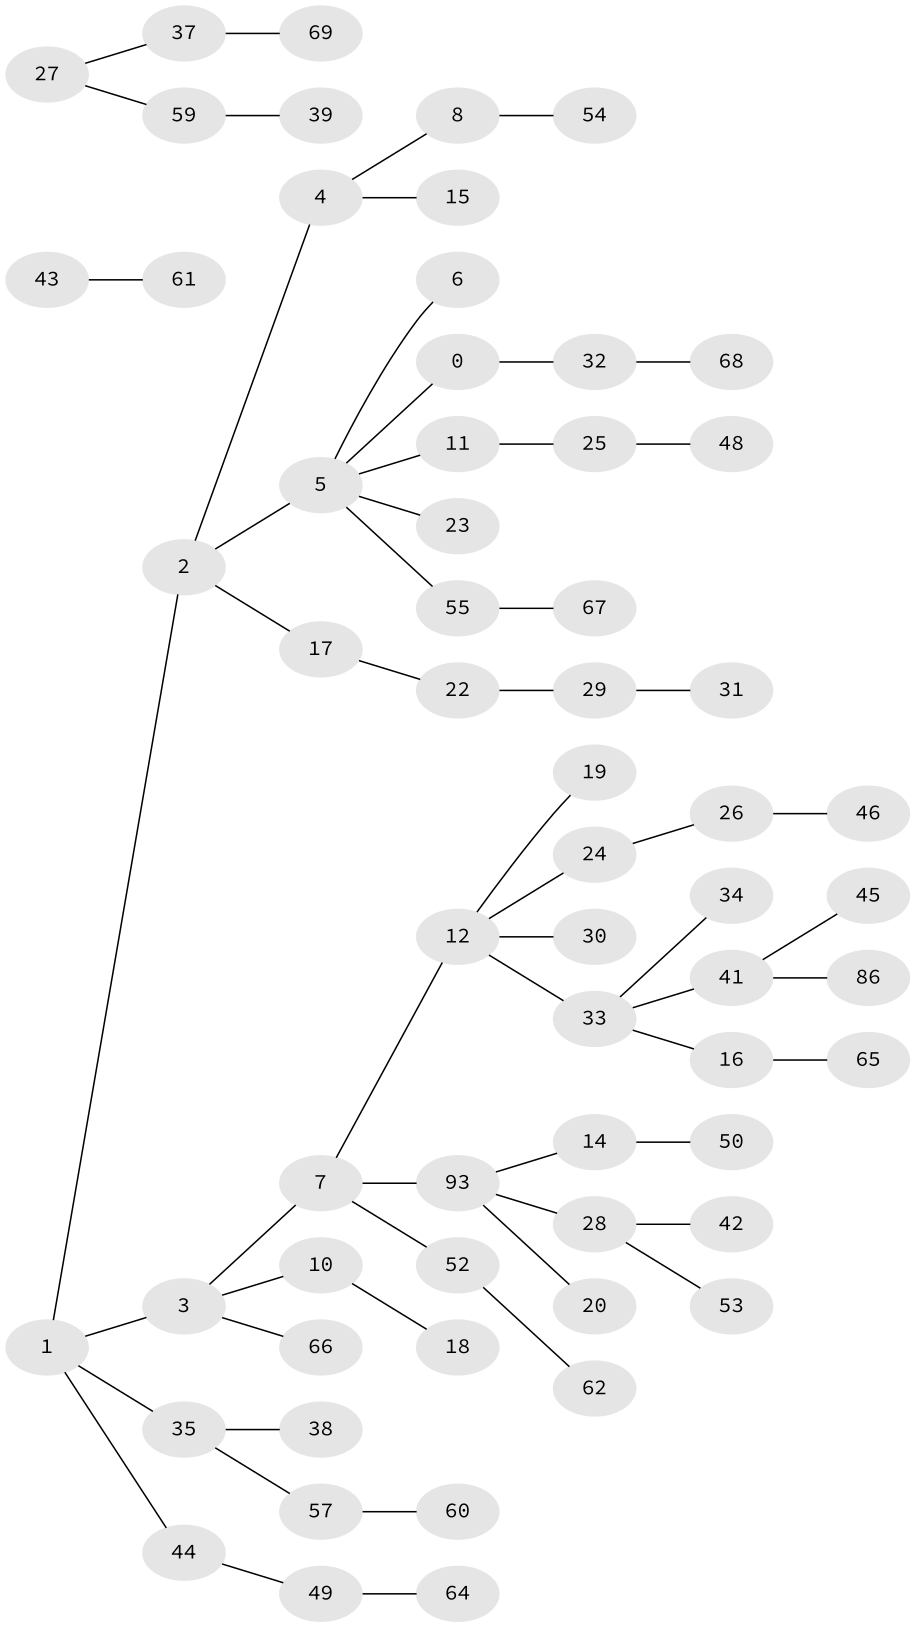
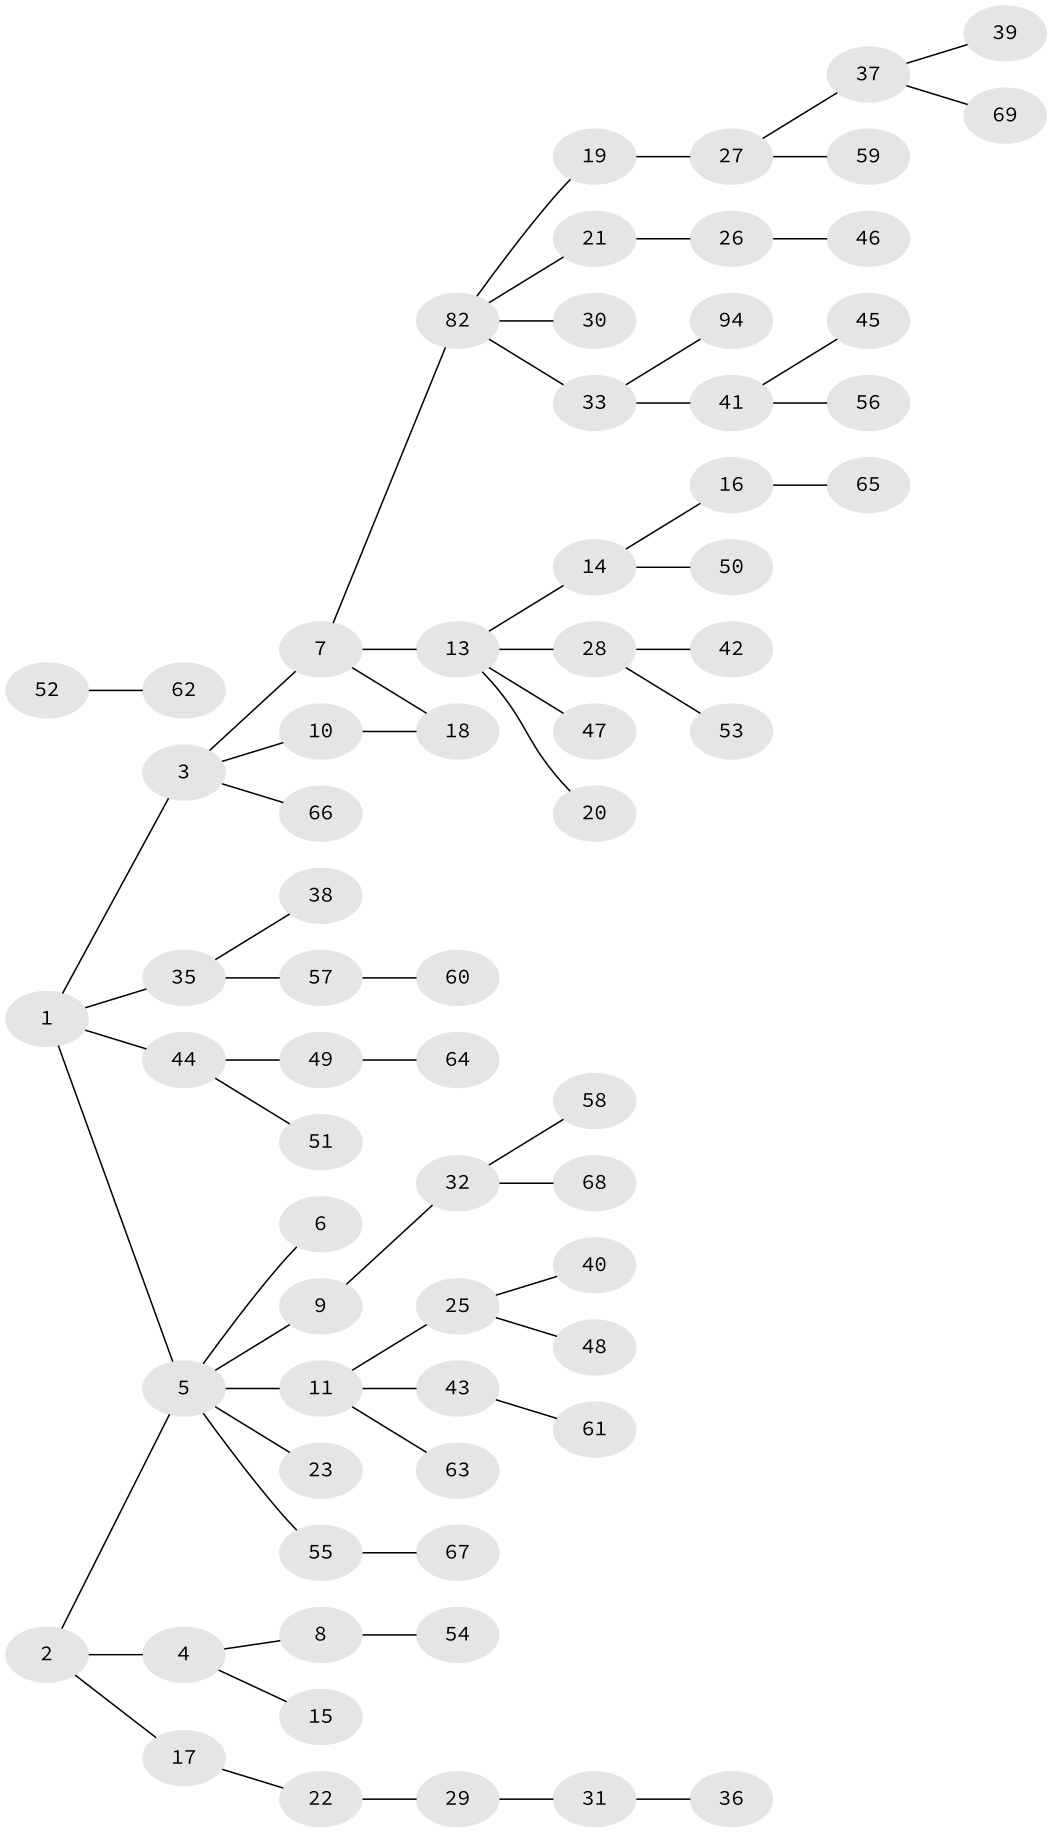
(253, 116) -> (937, 54)
none -> (663, 157)
(458, 362) -> (321, 1306)
none -> (595, 732)
(595, 855) -> (595, 239)
(732, 896) -> (732, 321)
(458, 937) -> (458, 321)
(116, 957) -> (116, 1204)
(868, 978) -> (868, 403)
(663, 1040) -> (663, 526)
none -> (595, 1101)
none -> (321, 1142)
(458, 1183) -> (458, 649)
(389, 1224) -> (389, 690)
none -> (595, 1265)
none -> (390, 1389)
none -> (458, 1471)
none -> (732, 1799)
